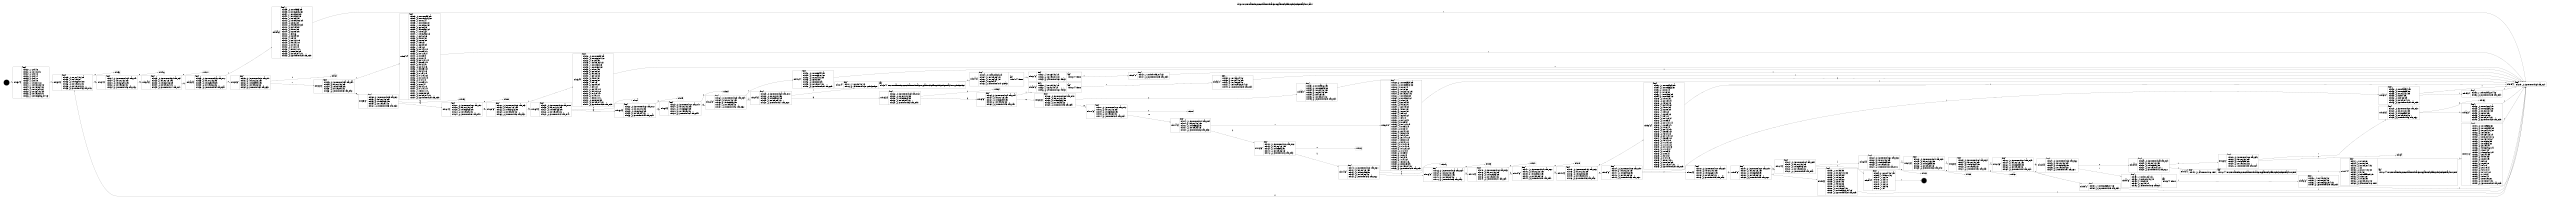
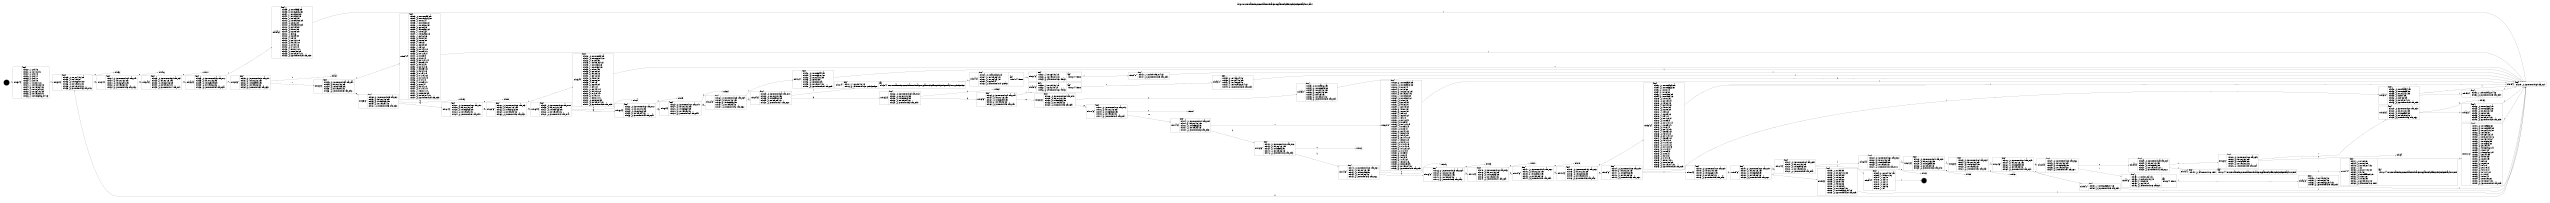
(184, 84) -> (183, 83)
